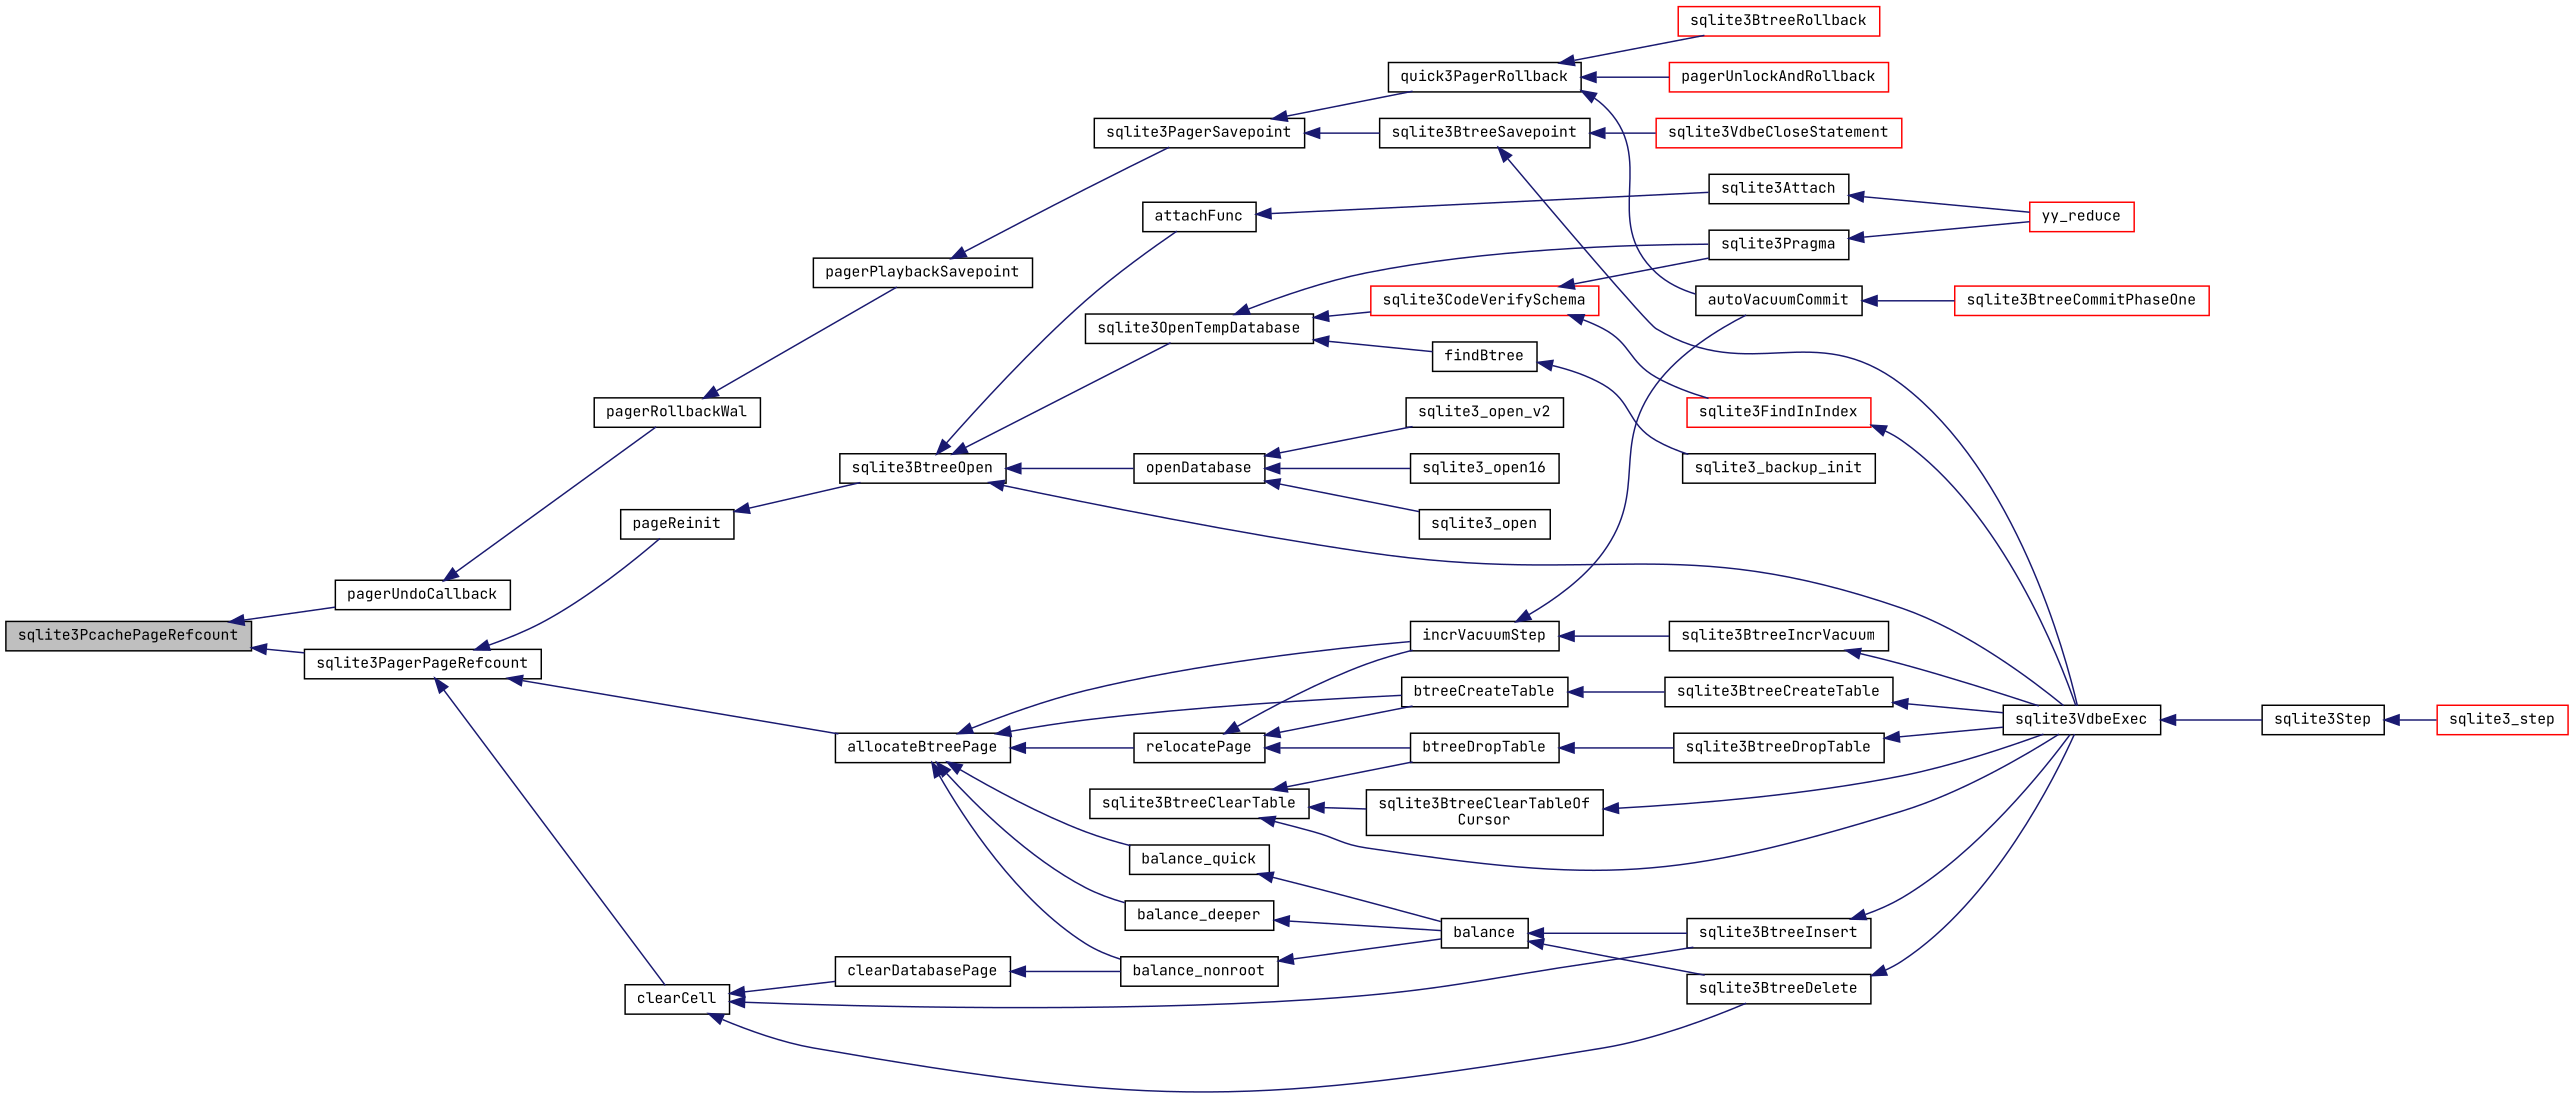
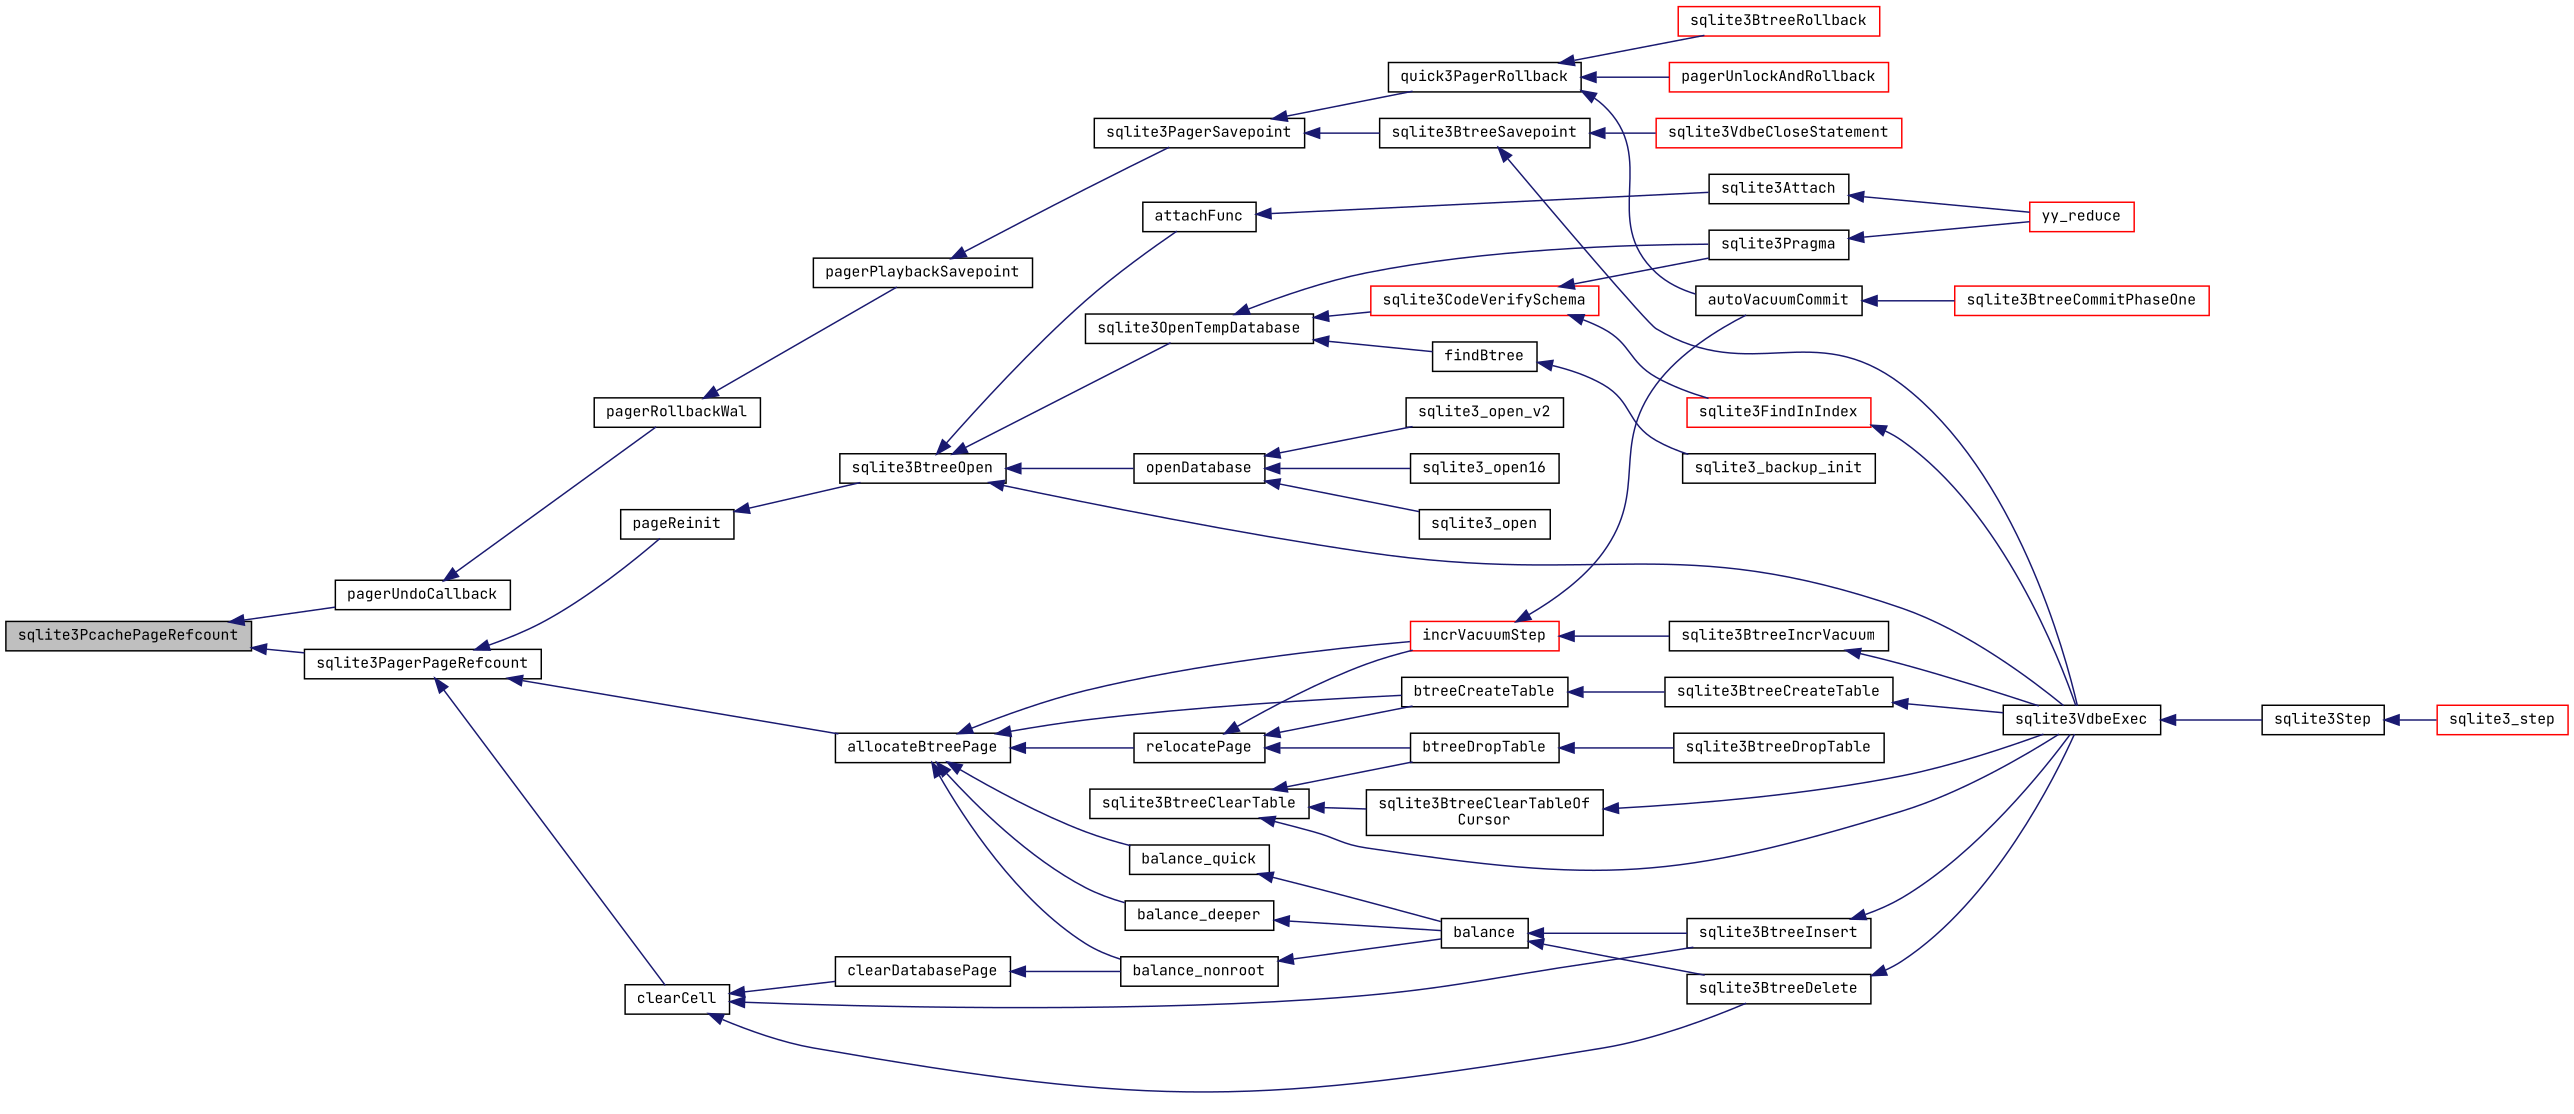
(1485, 636) -> (1485, 636)
(1951, 732) -> none
